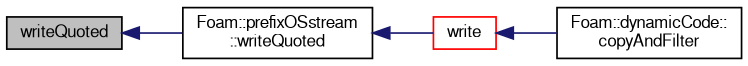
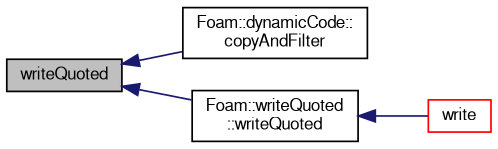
(278, 33) -> (275, 116)
(535, 33) -> (161, 56)
